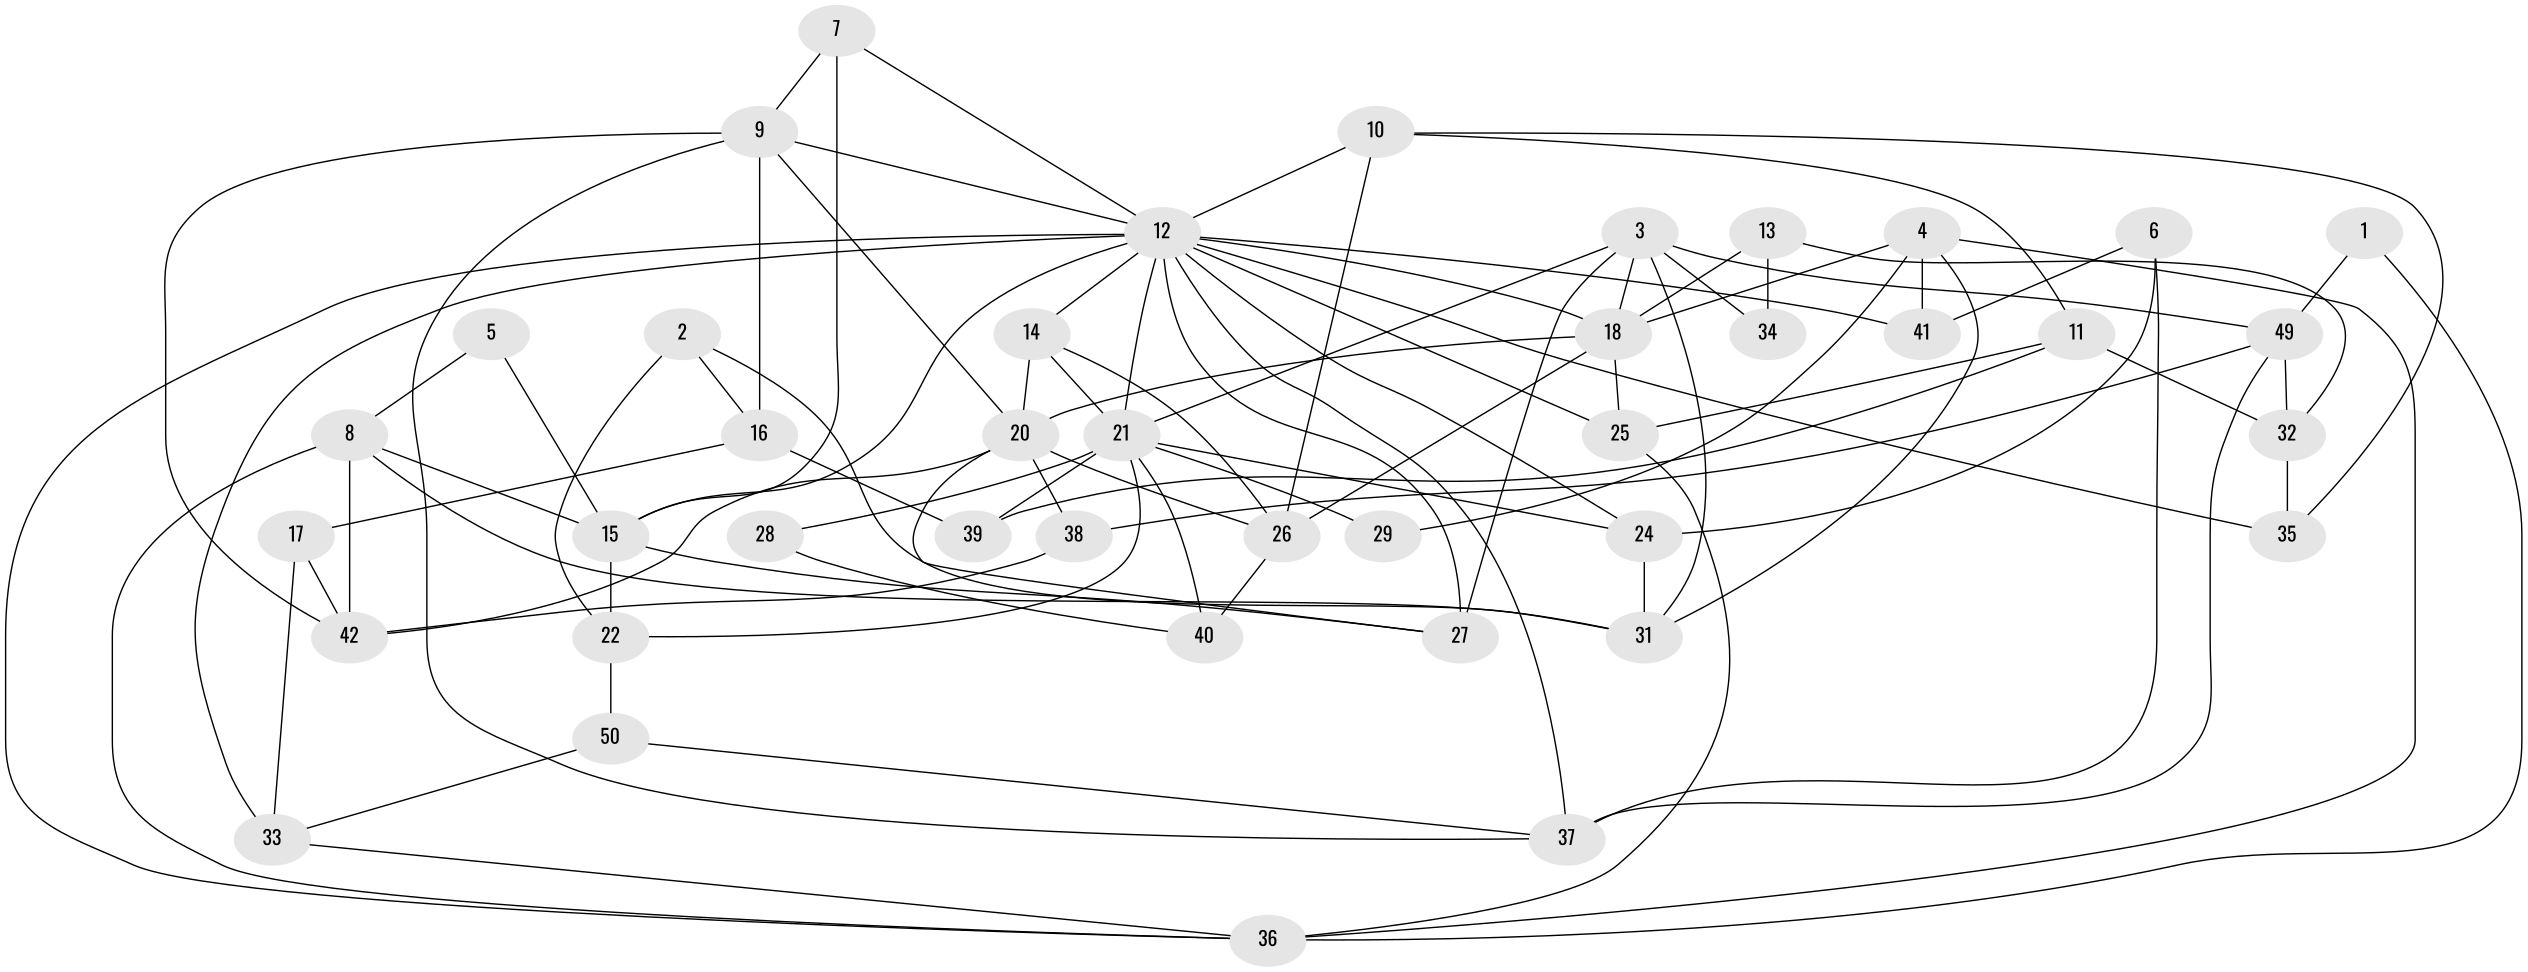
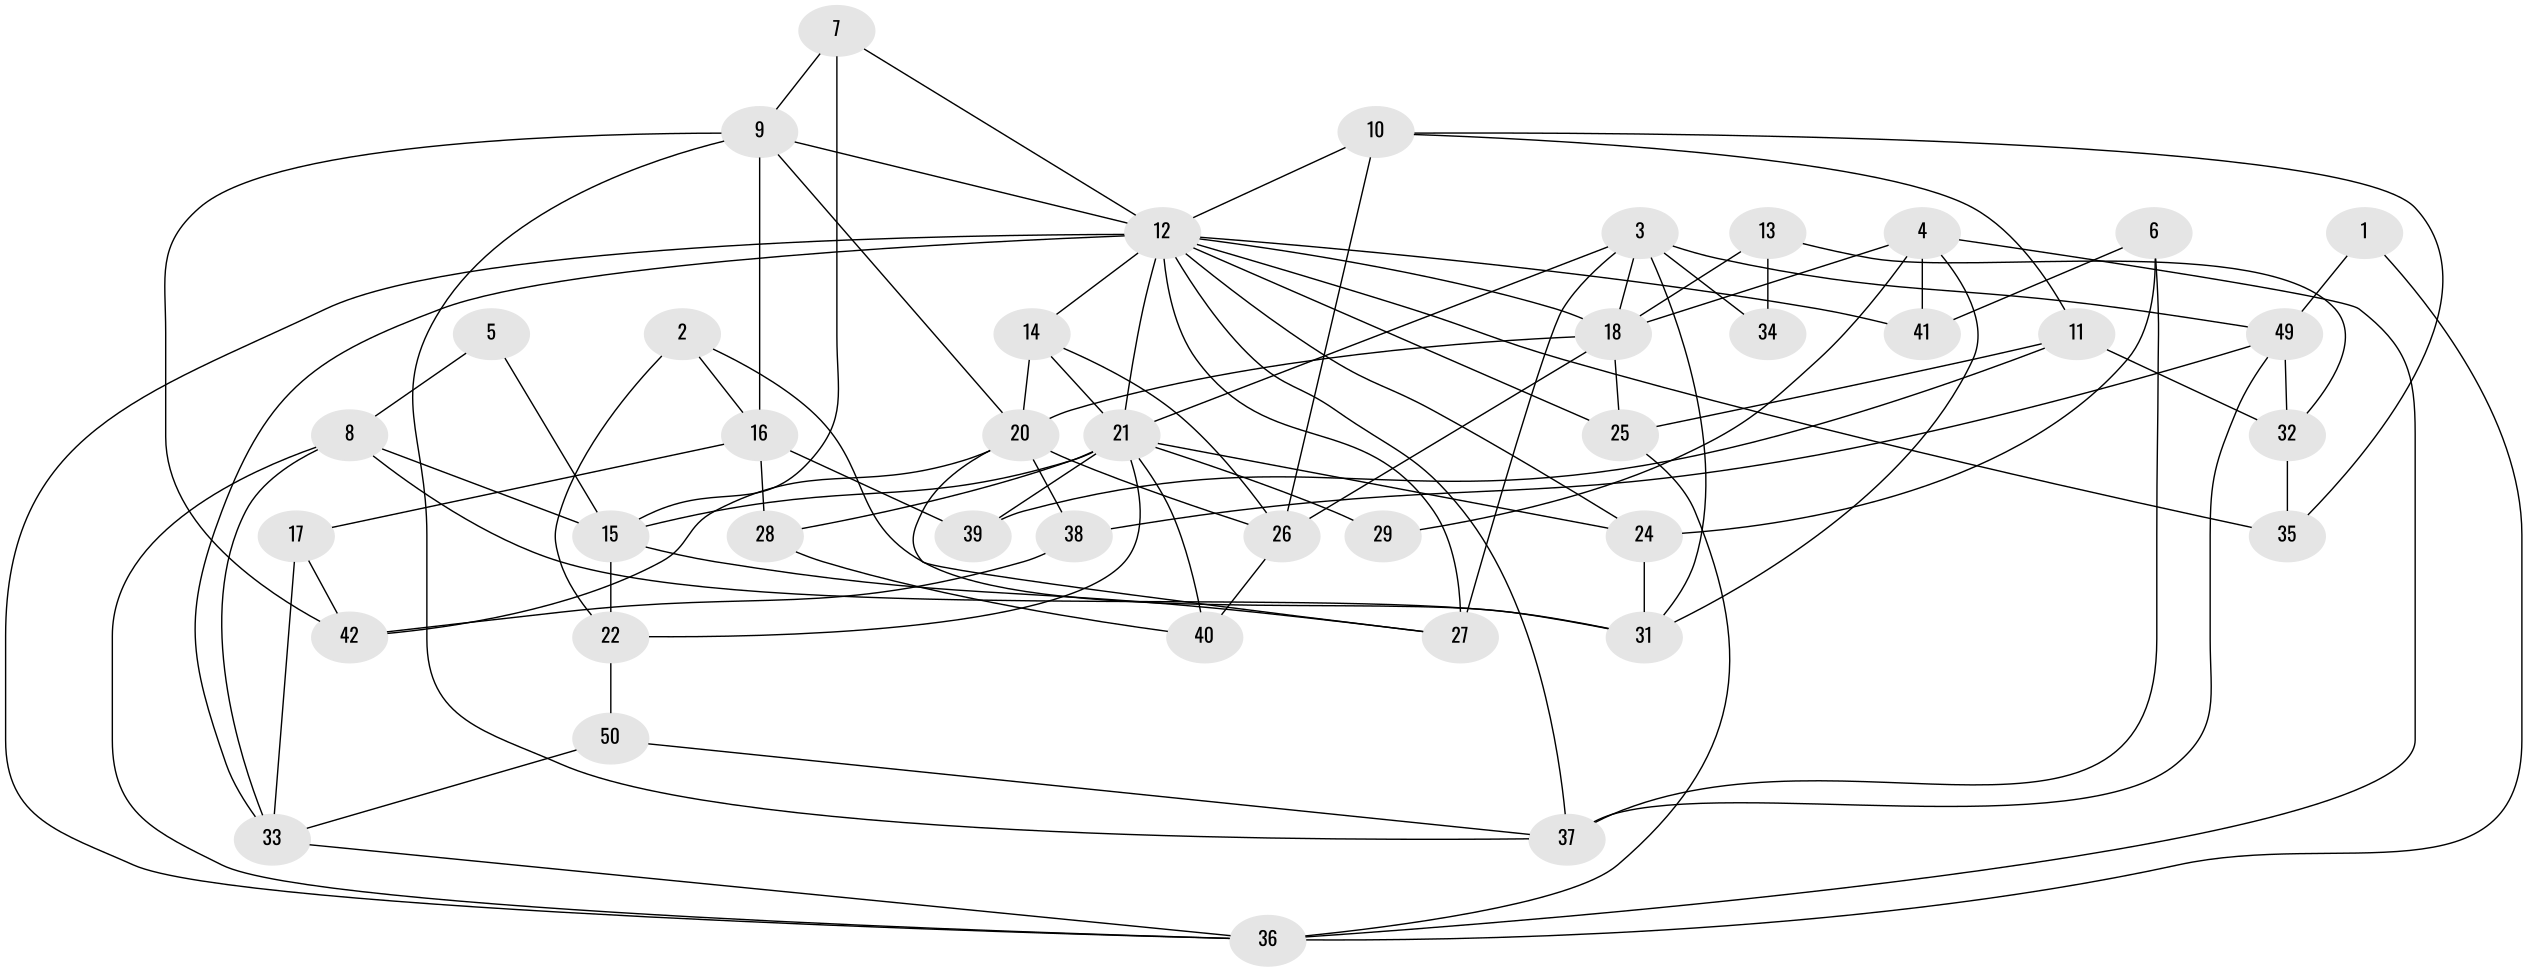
(904, 415) -> (848, 495)
none -> (762, 482)
(350, 536) -> (223, 616)
